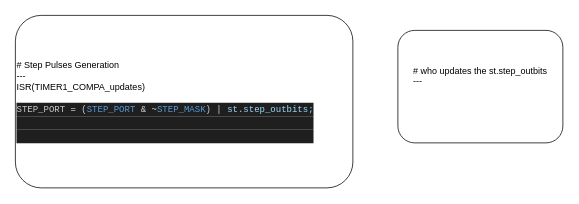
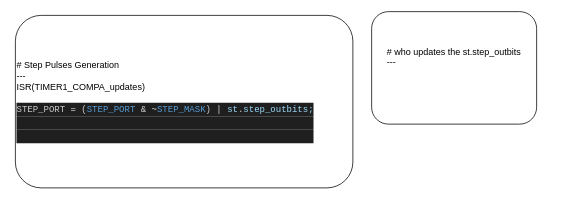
(480, 87) -> (454, 68)
